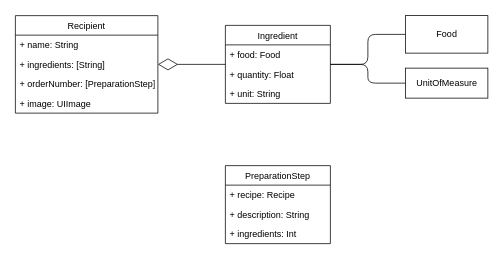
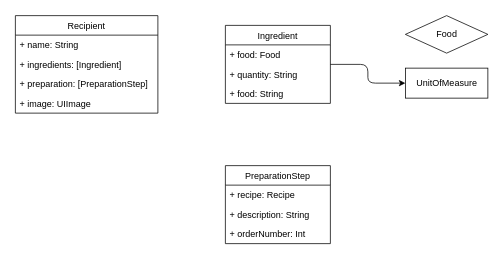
(375, 34) -> none
(447, 34) -> (447, 34)
(201, 64) -> none
(70, 65) -> (81, 65)
(266, 74) -> (269, 74)
(400, 83) -> (399, 83)
(95, 84) -> (94, 84)
(259, 94) -> (260, 94)
(269, 234) -> (271, 234)
